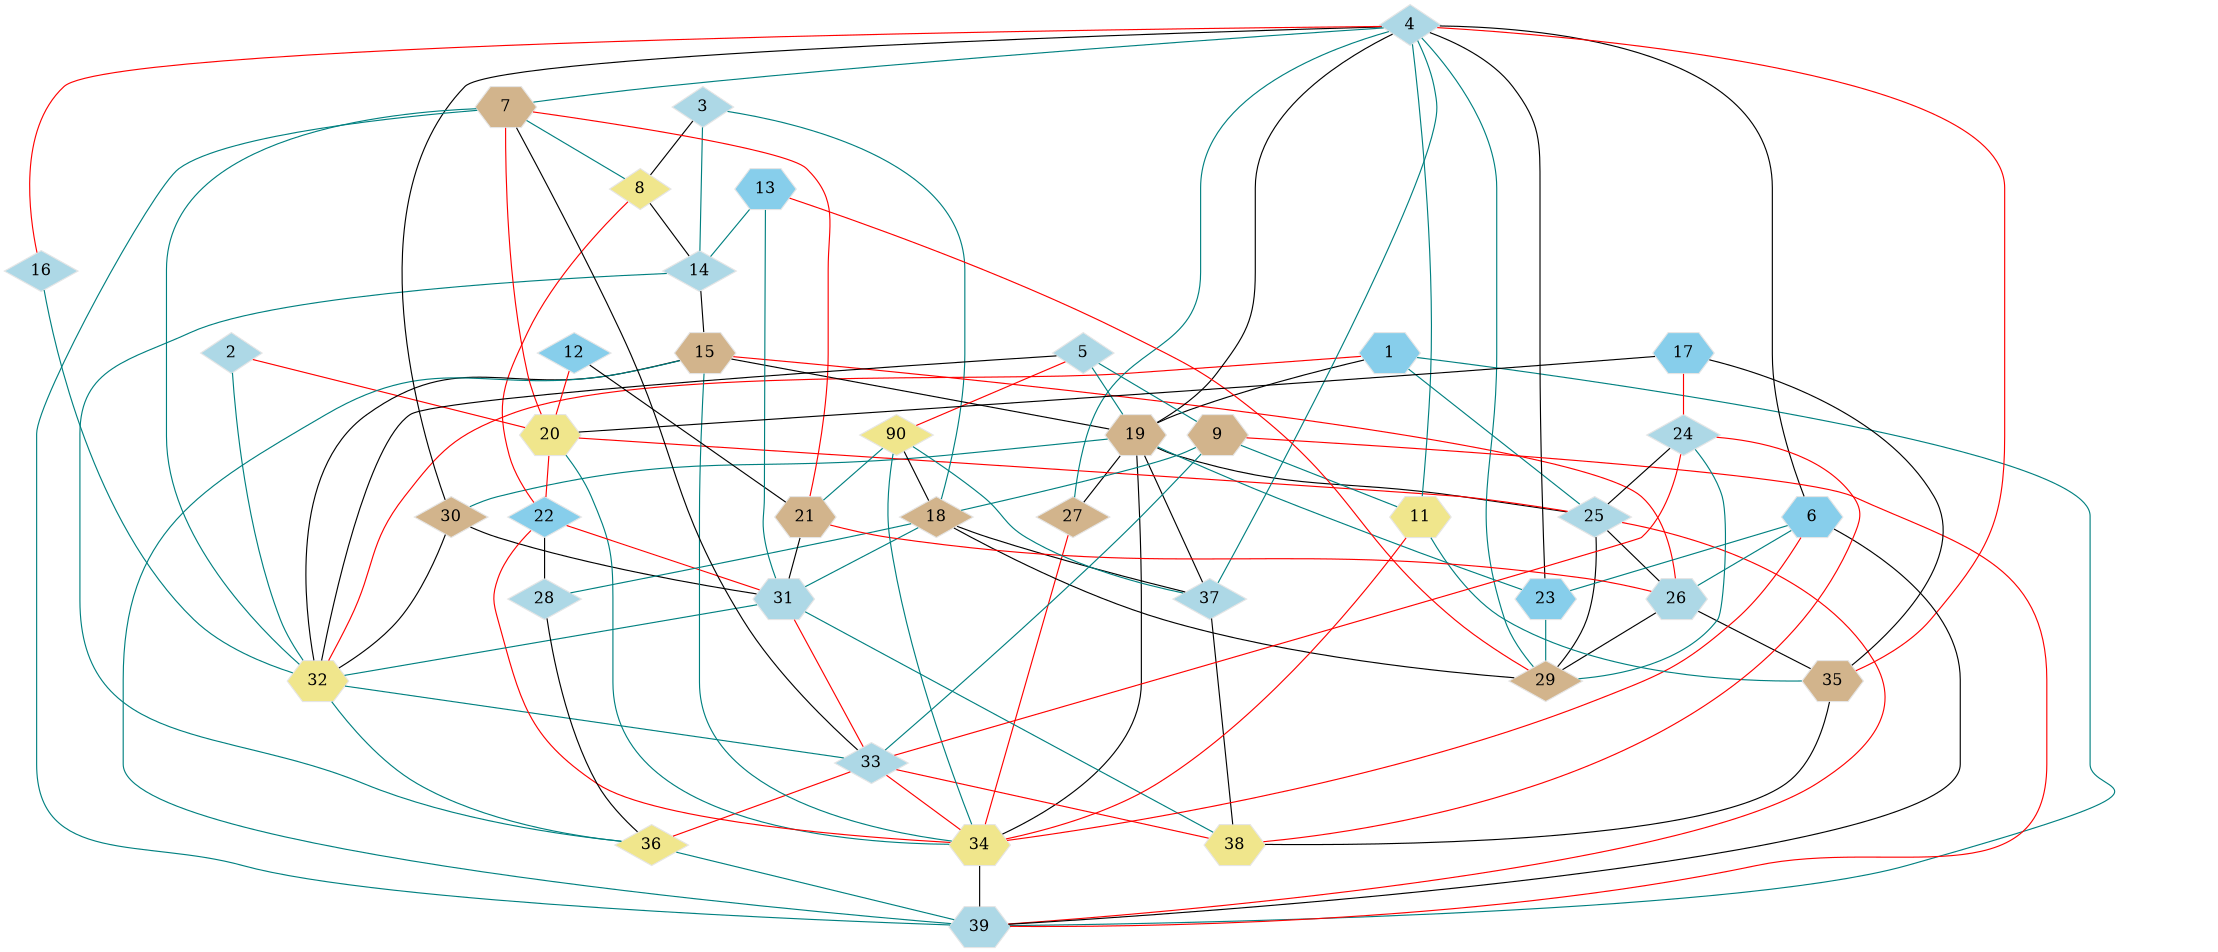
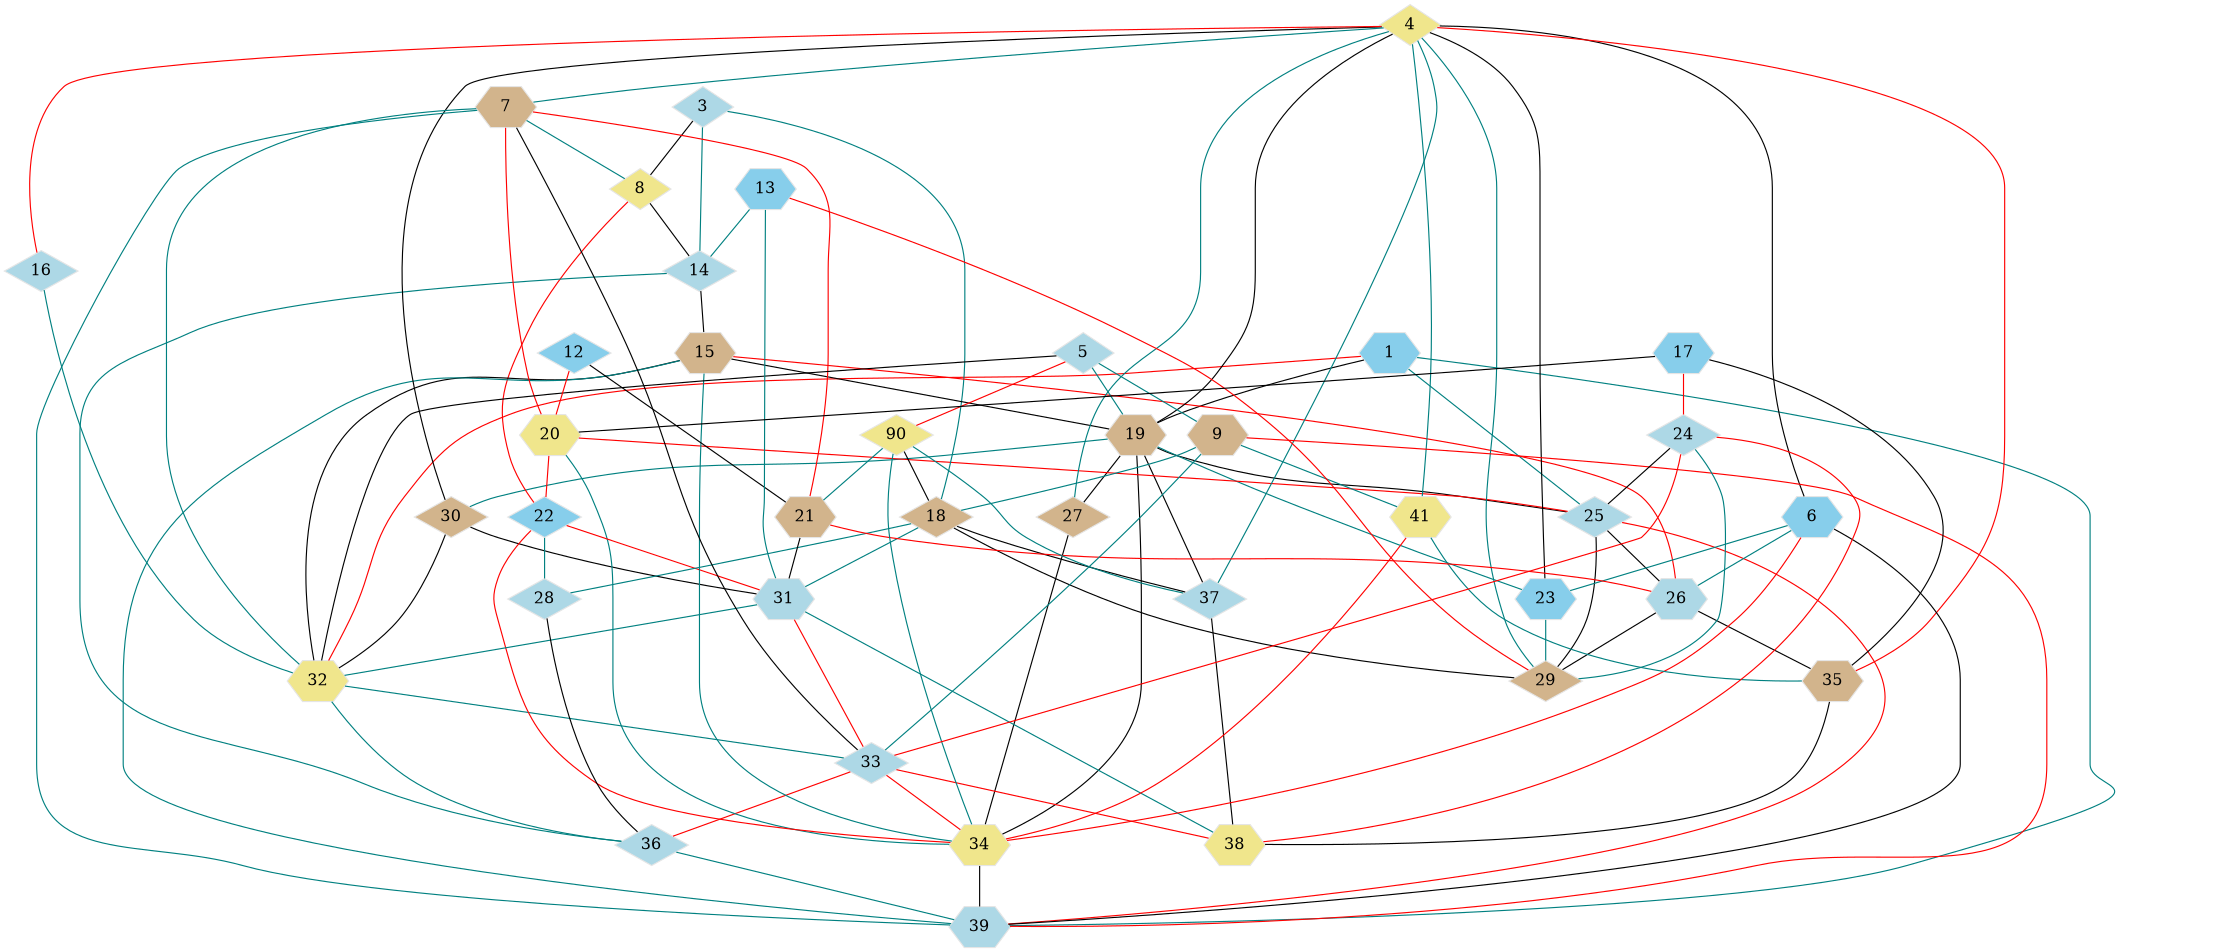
(1410, 25) -> (1410, 25)
(231, 353) -> none
(1420, 517) -> (1420, 517)
(545, 558) -> (545, 558)
(1027, 680) -> (1027, 680)
(652, 845) -> (652, 845)
